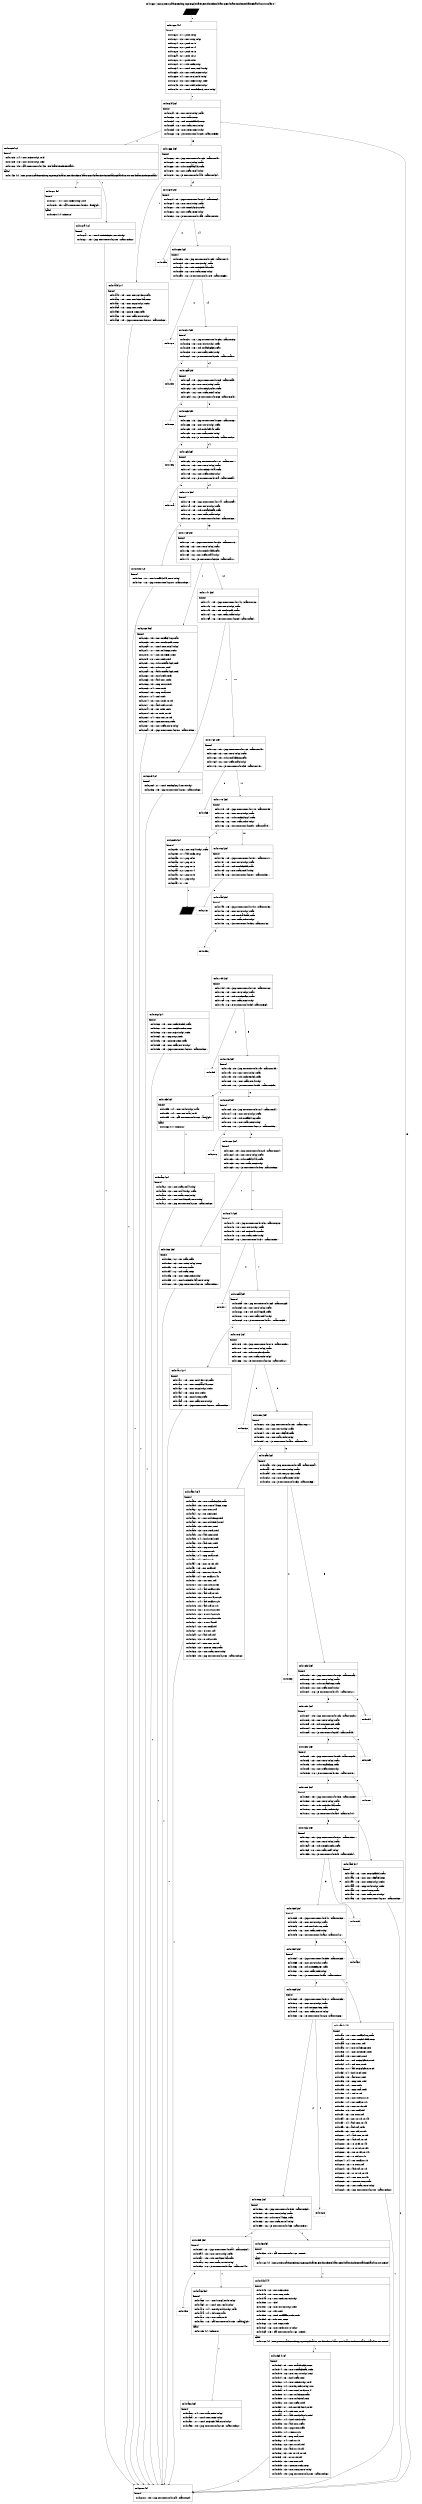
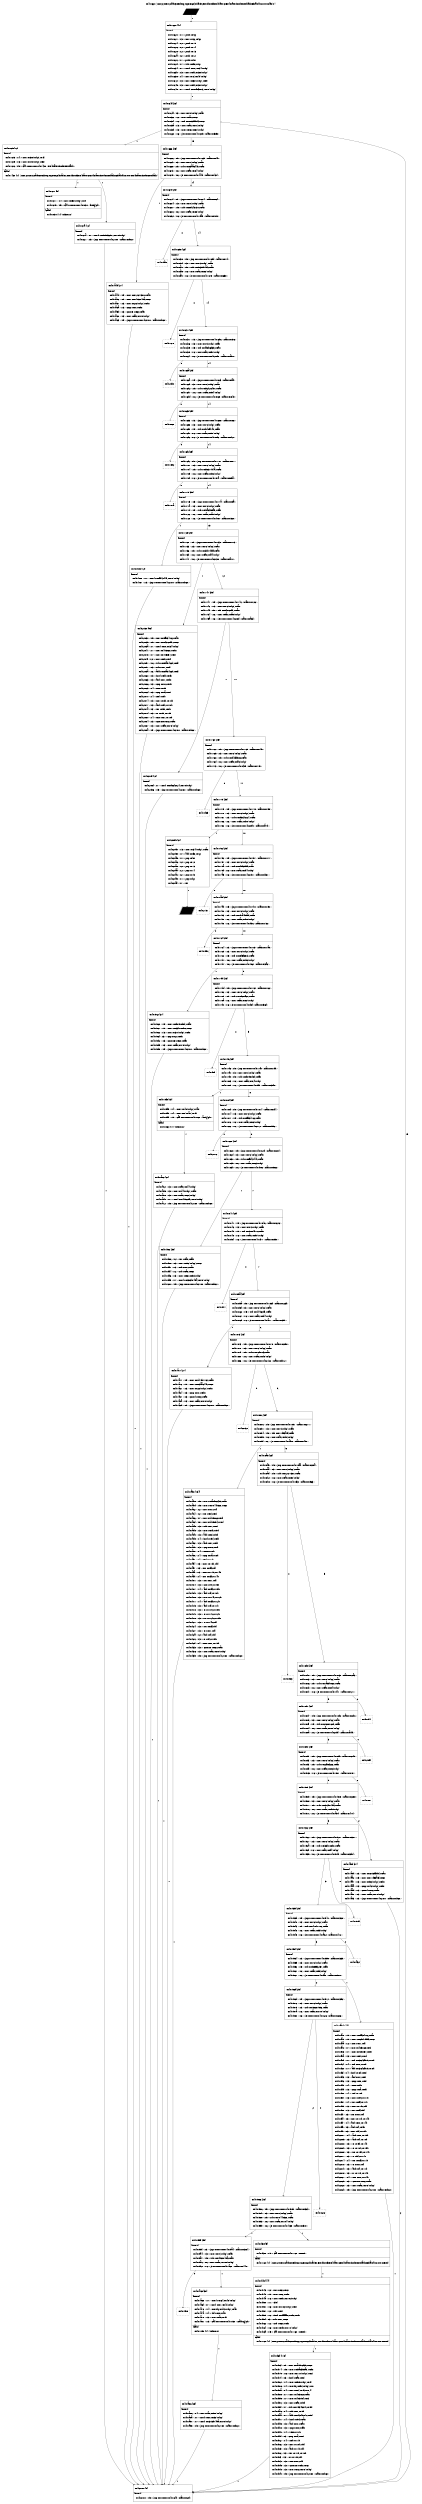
(209, 404) -> (209, 404)
none -> (242, 886)
none -> (242, 951)
none -> (191, 2458)
